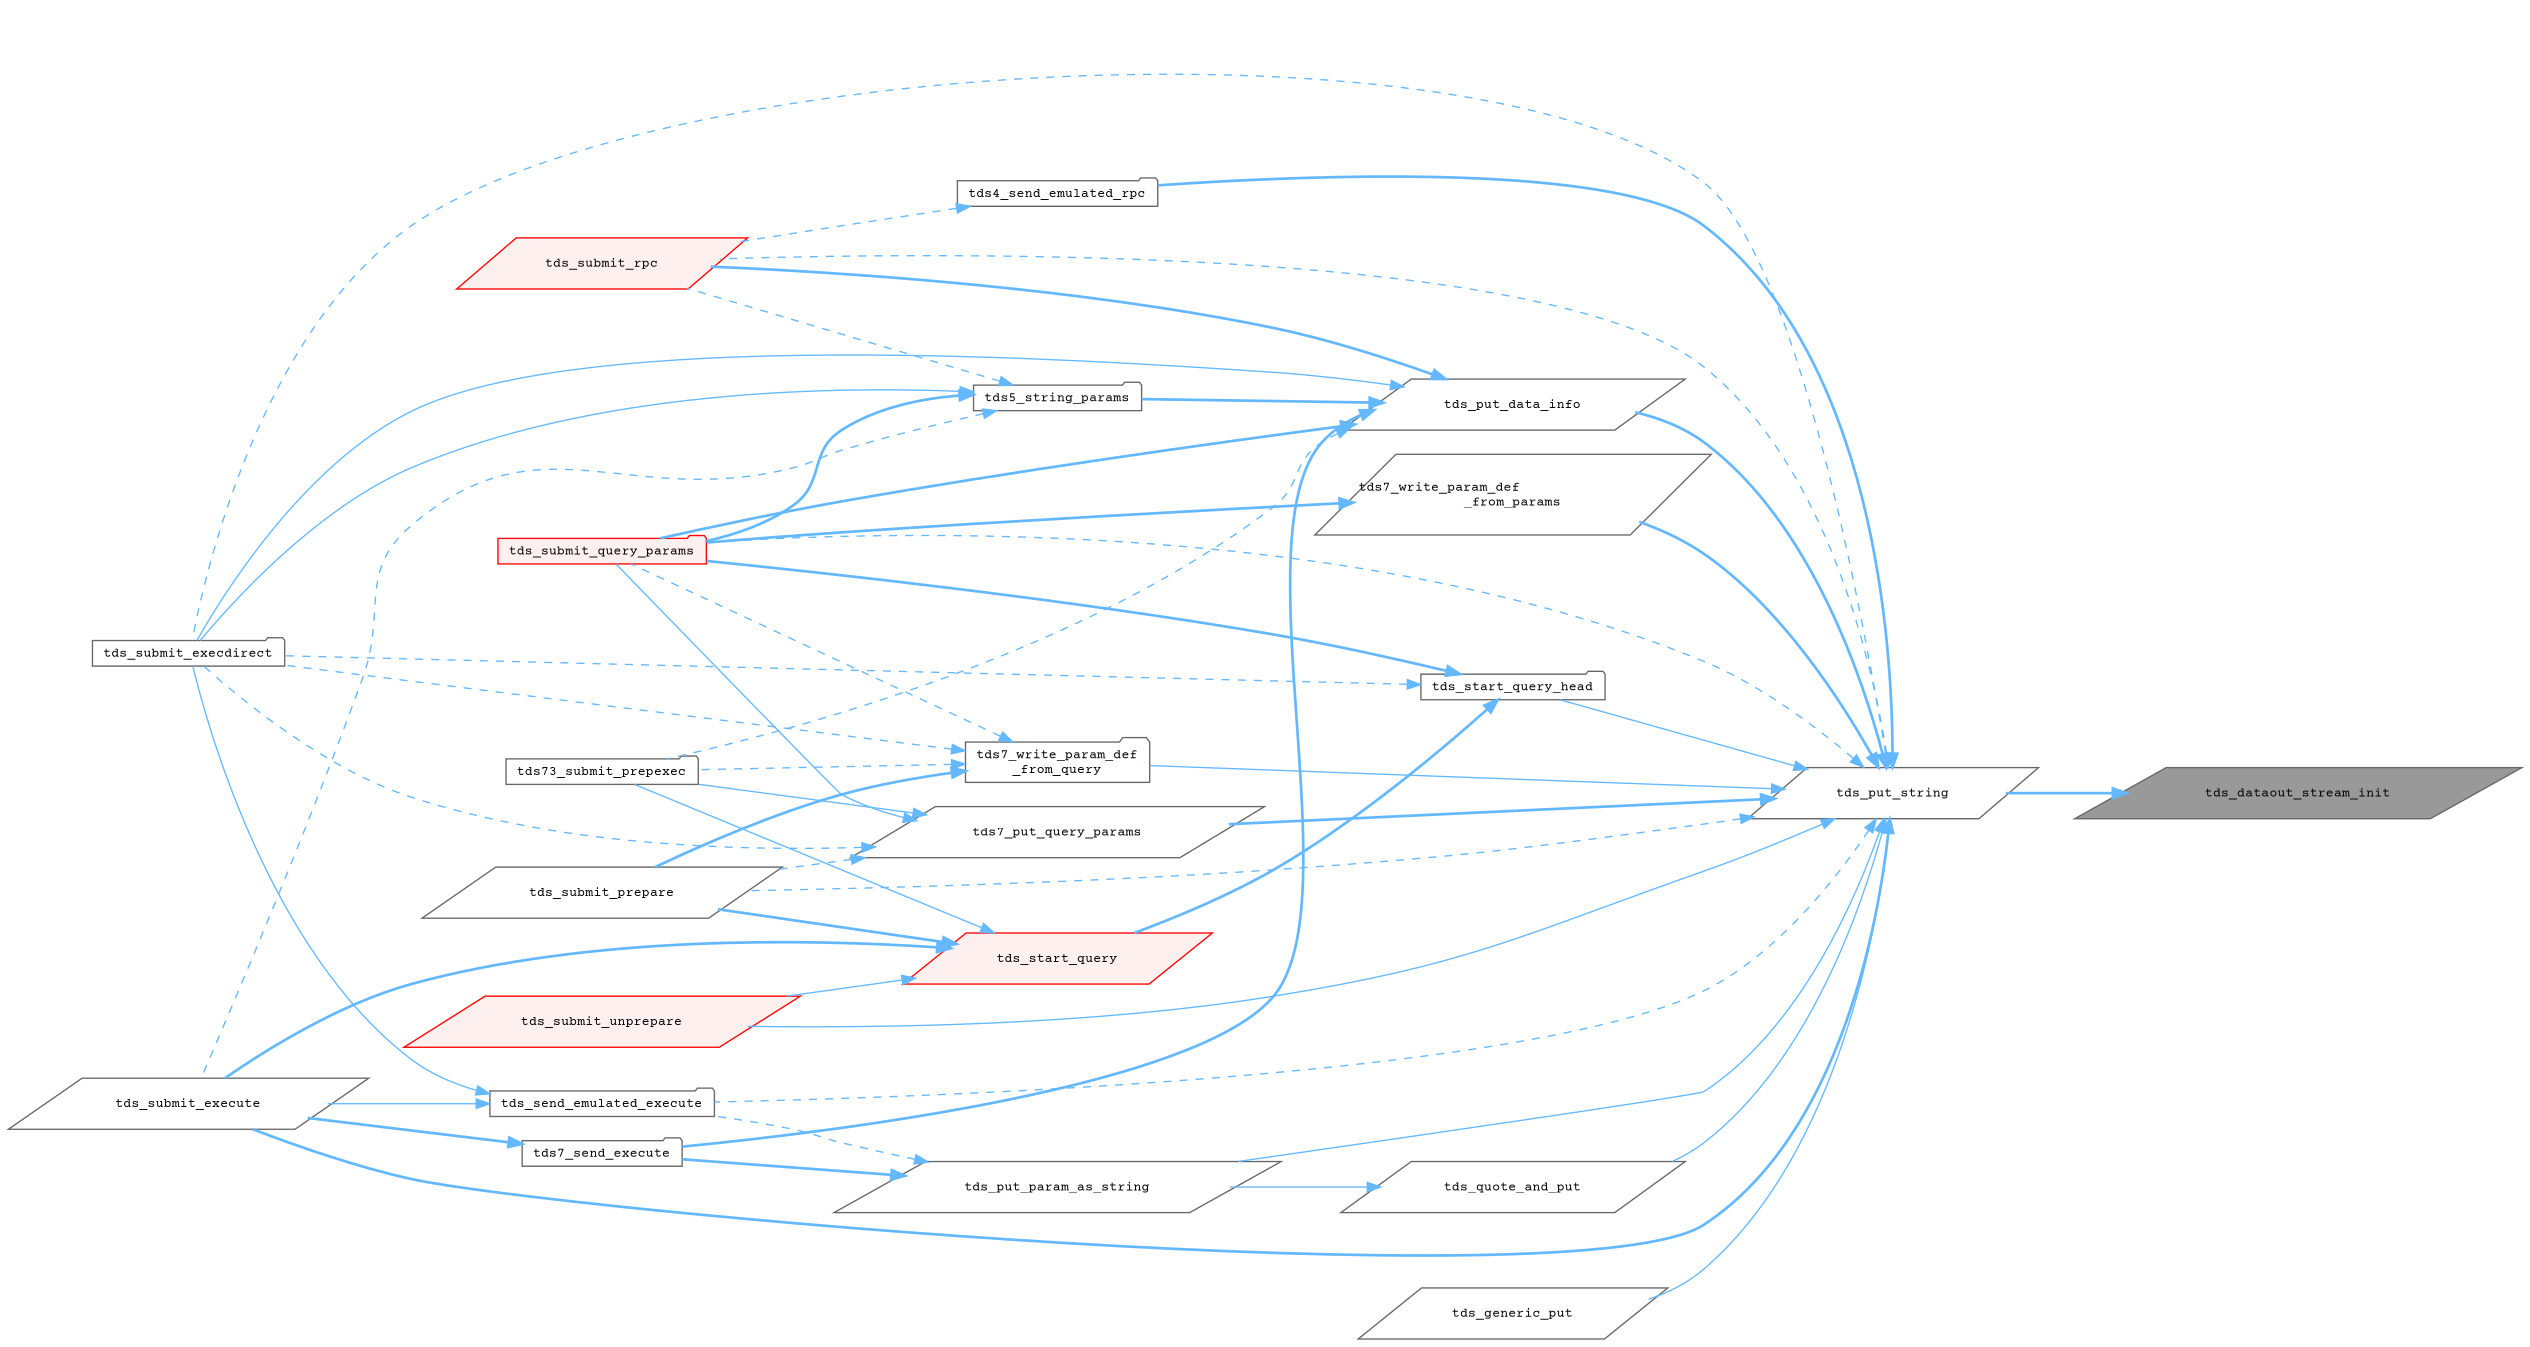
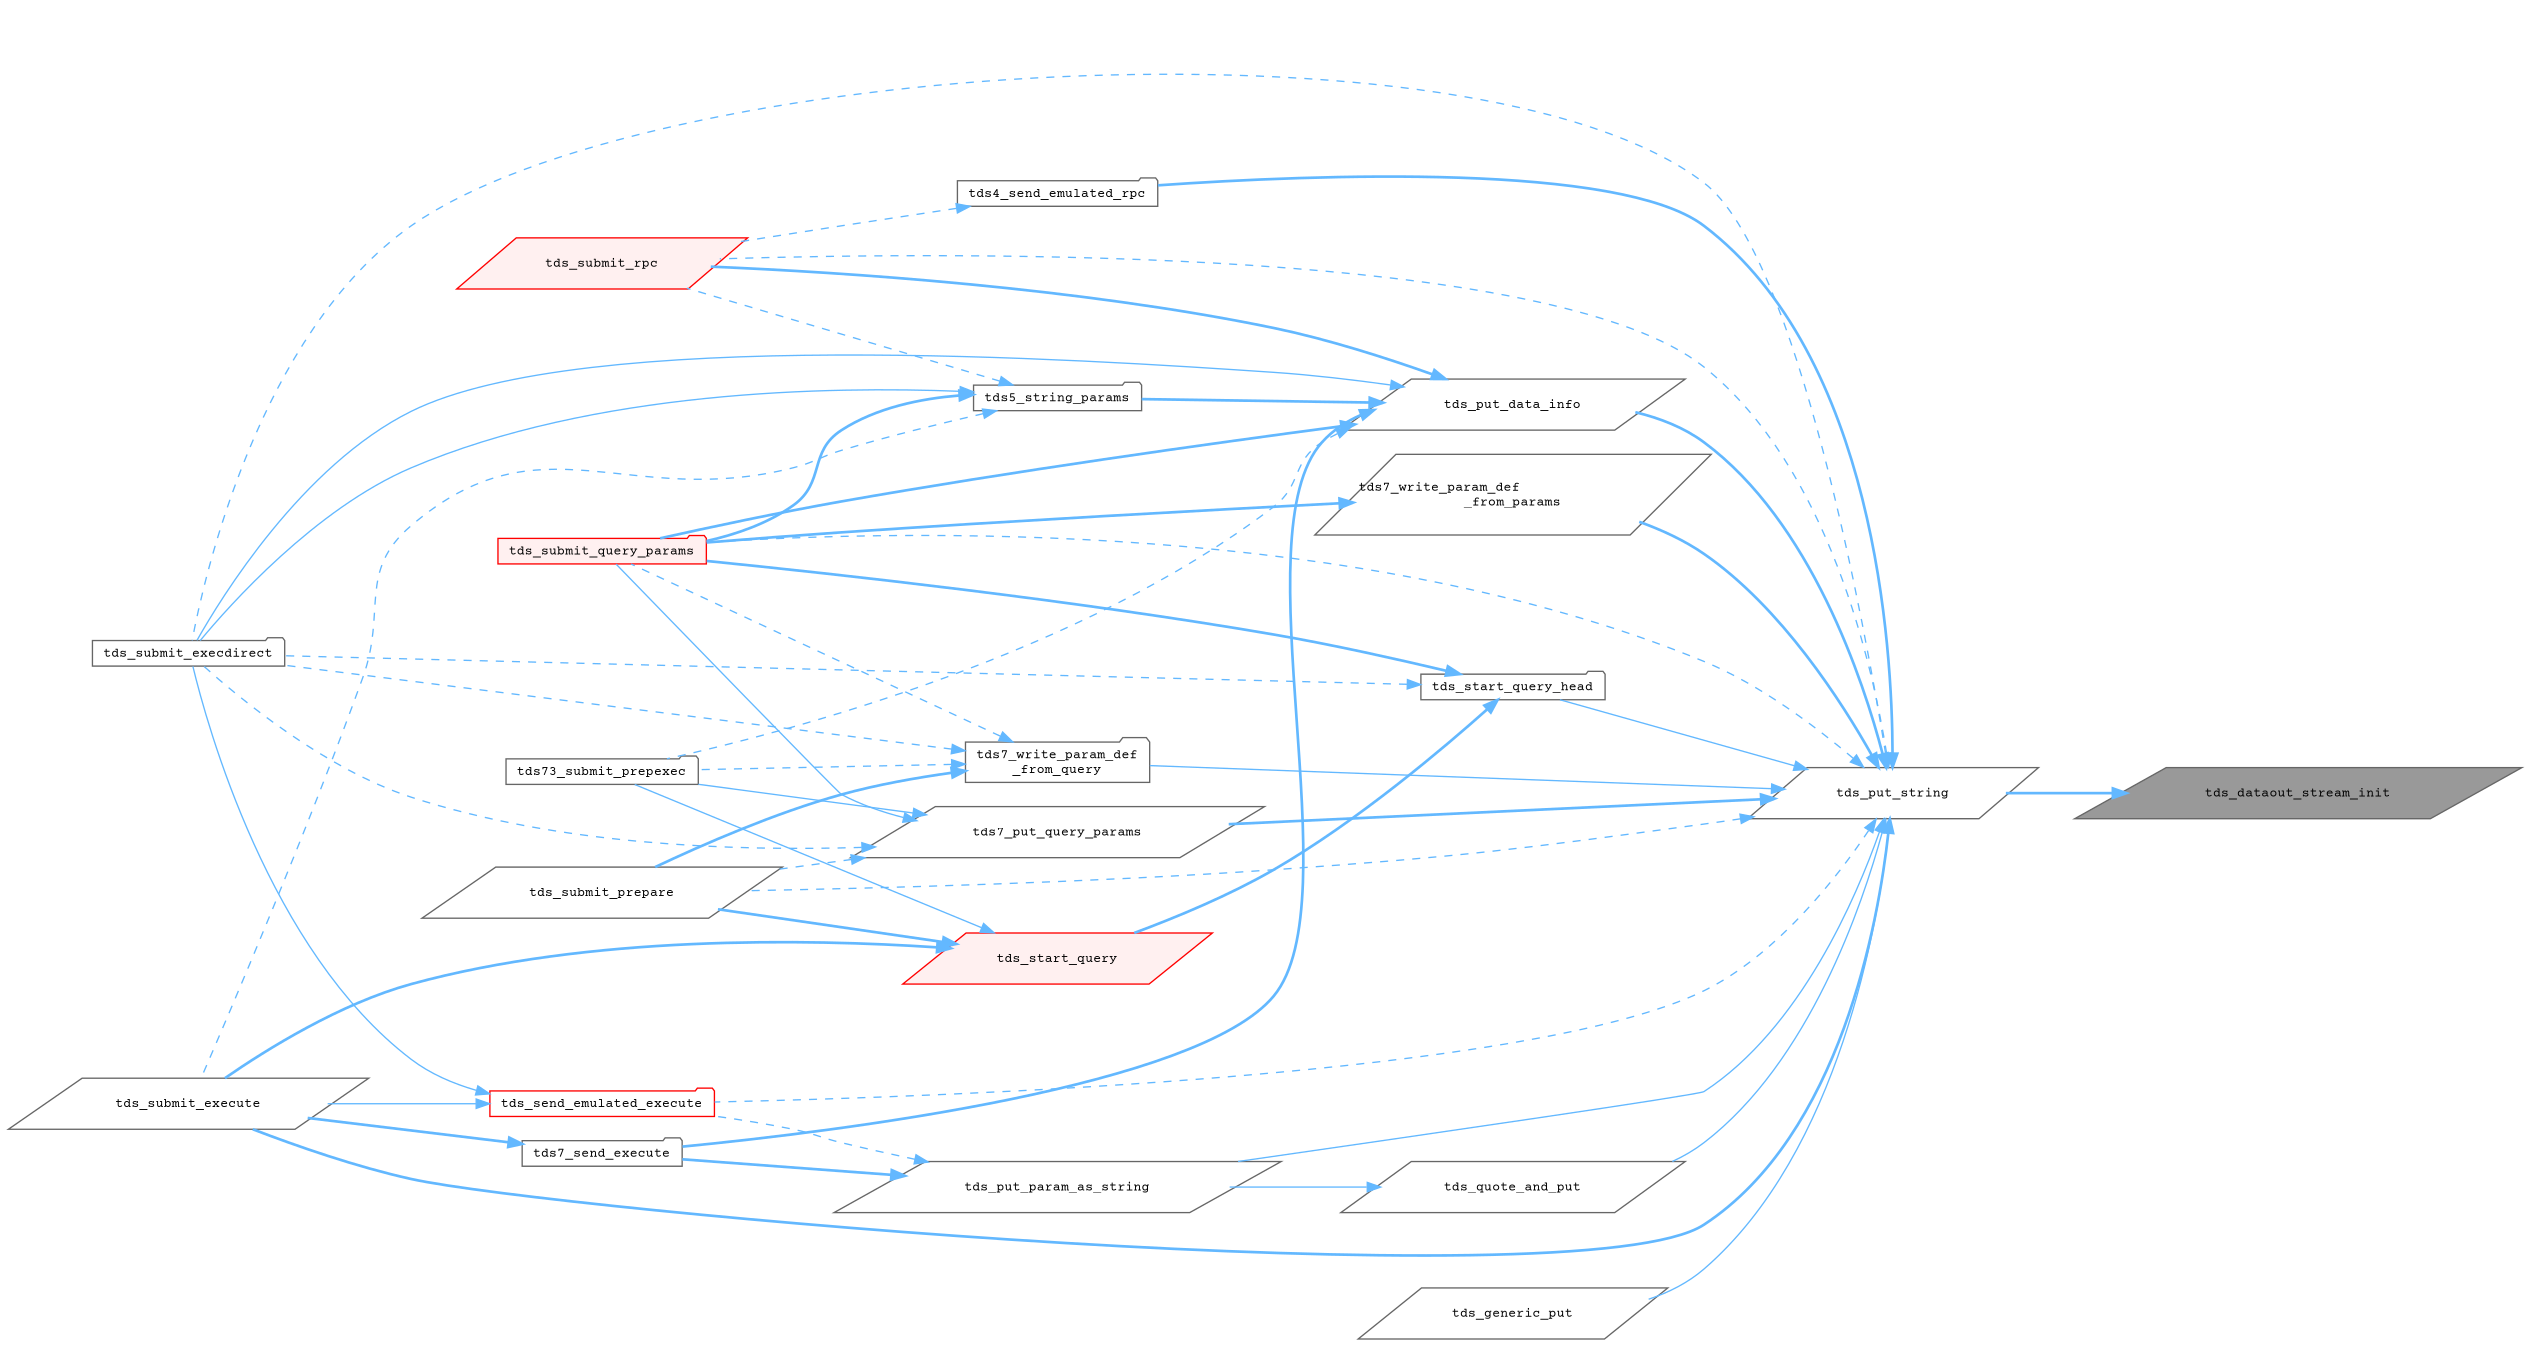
(602, 1022) -> none
(602, 1104) -> (602, 1104)
